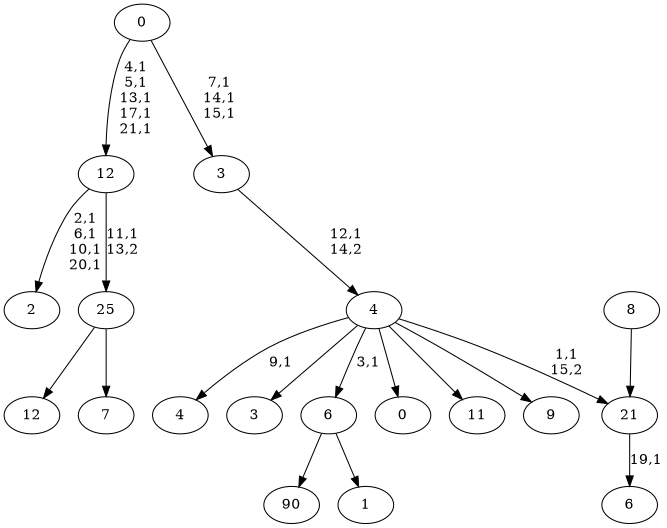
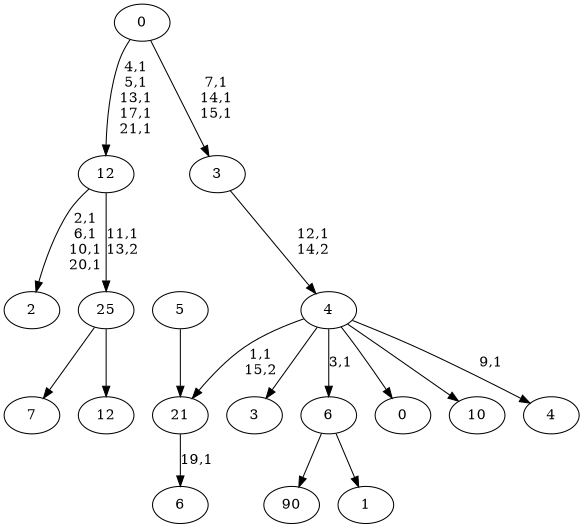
(632, 310) -> (180, 310)
(477, 415) -> (477, 415)
(551, 415) -> none
